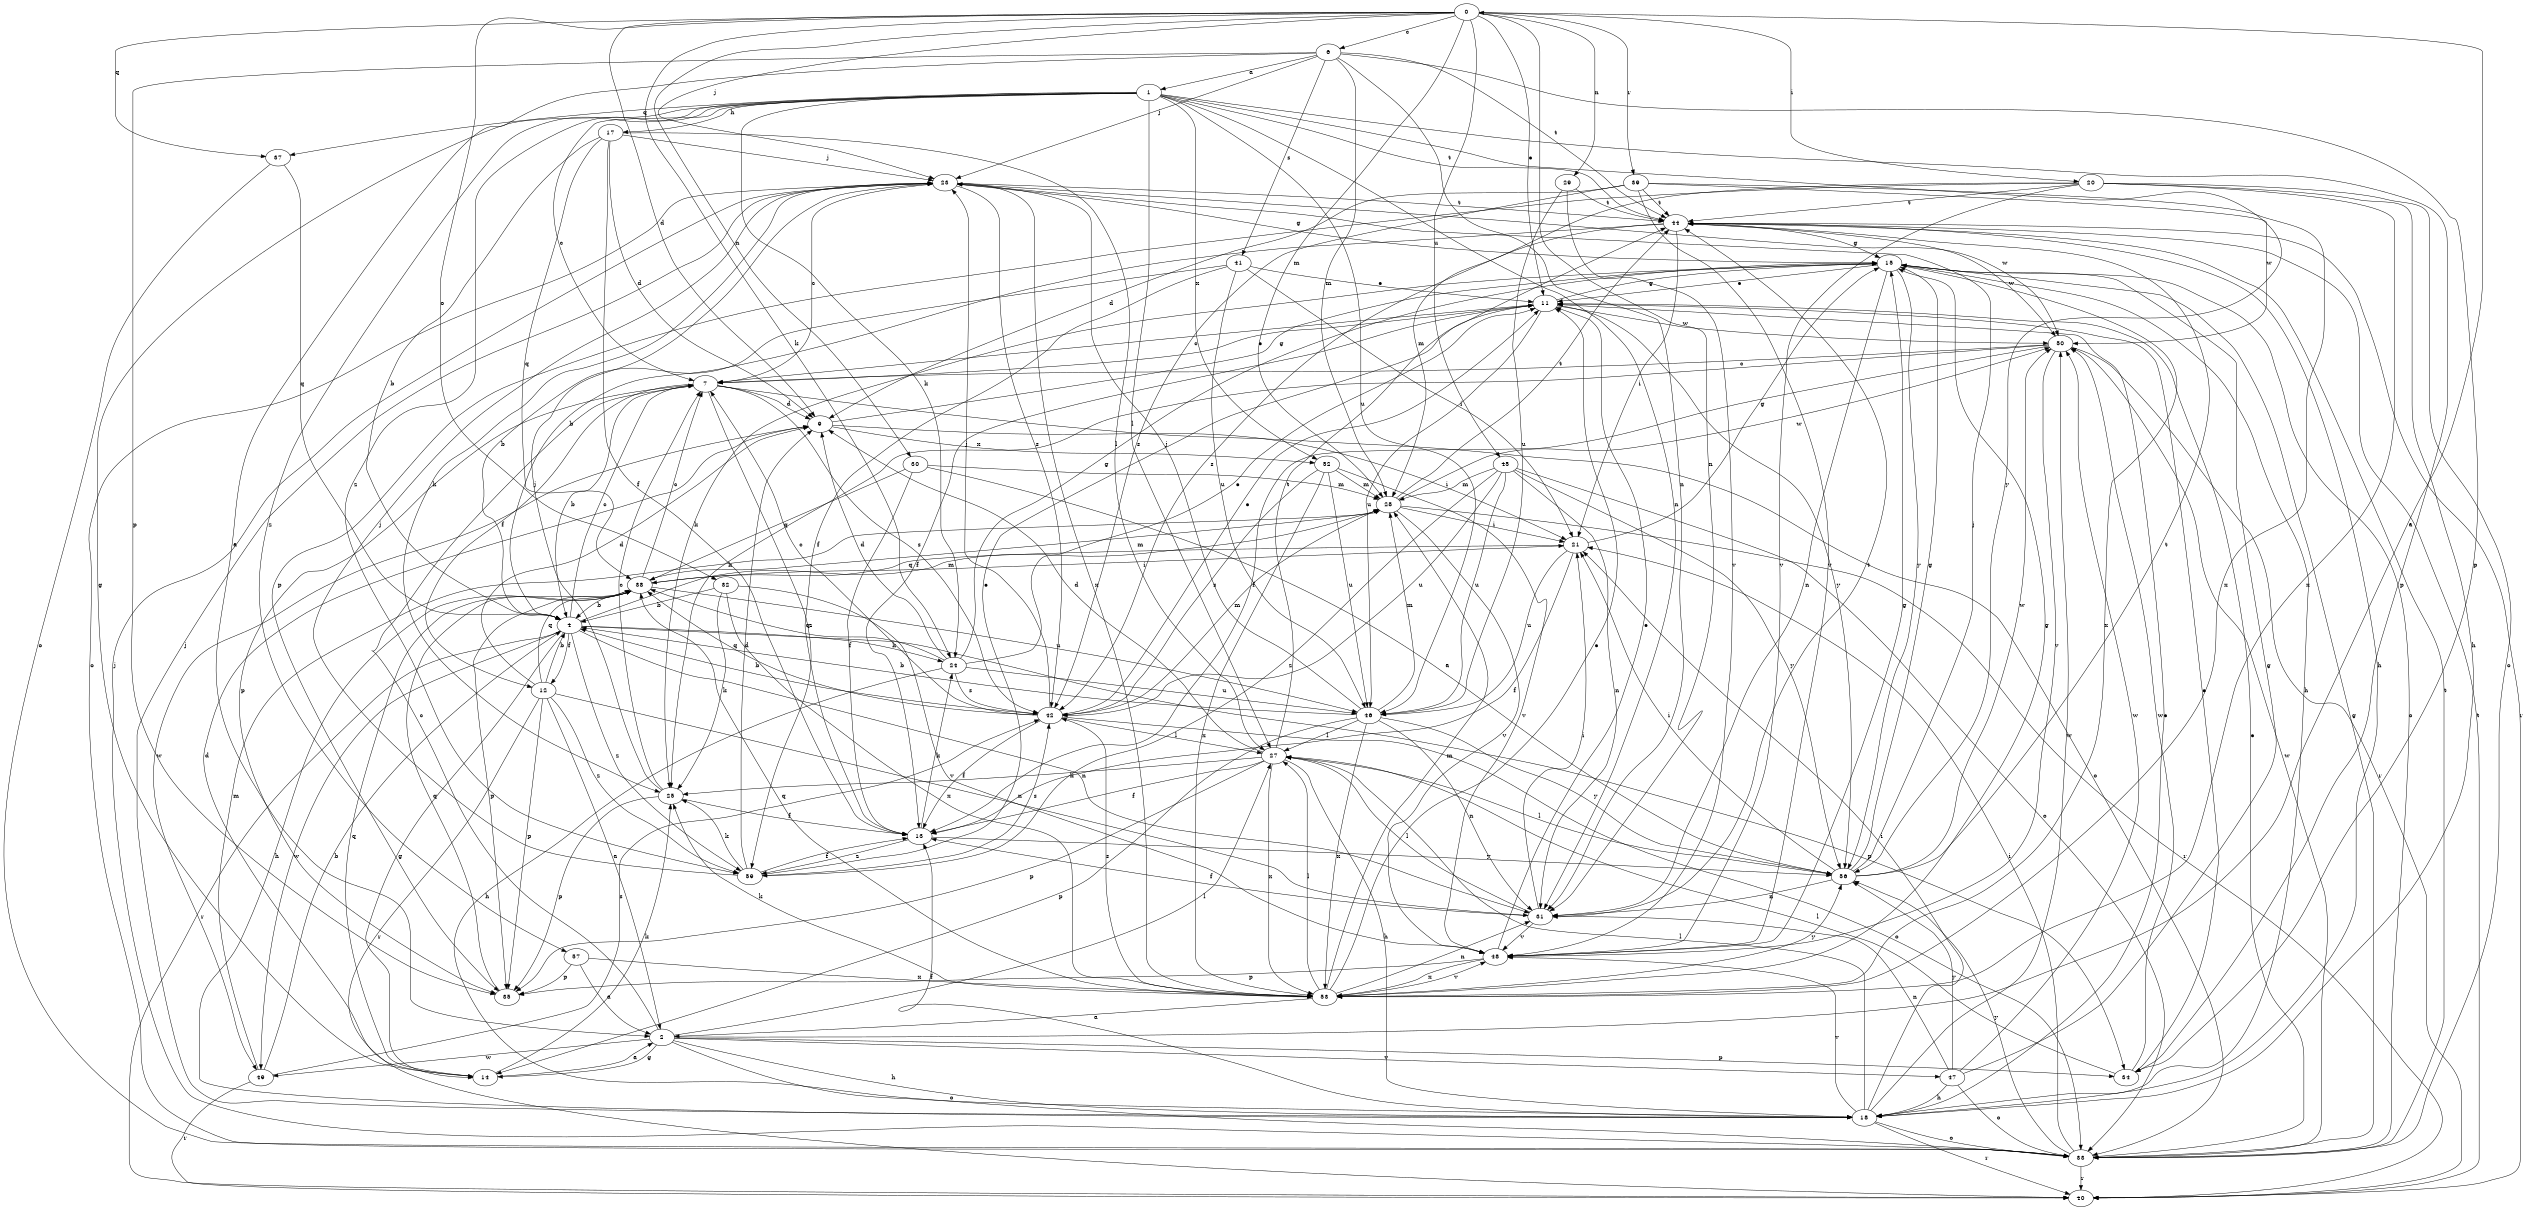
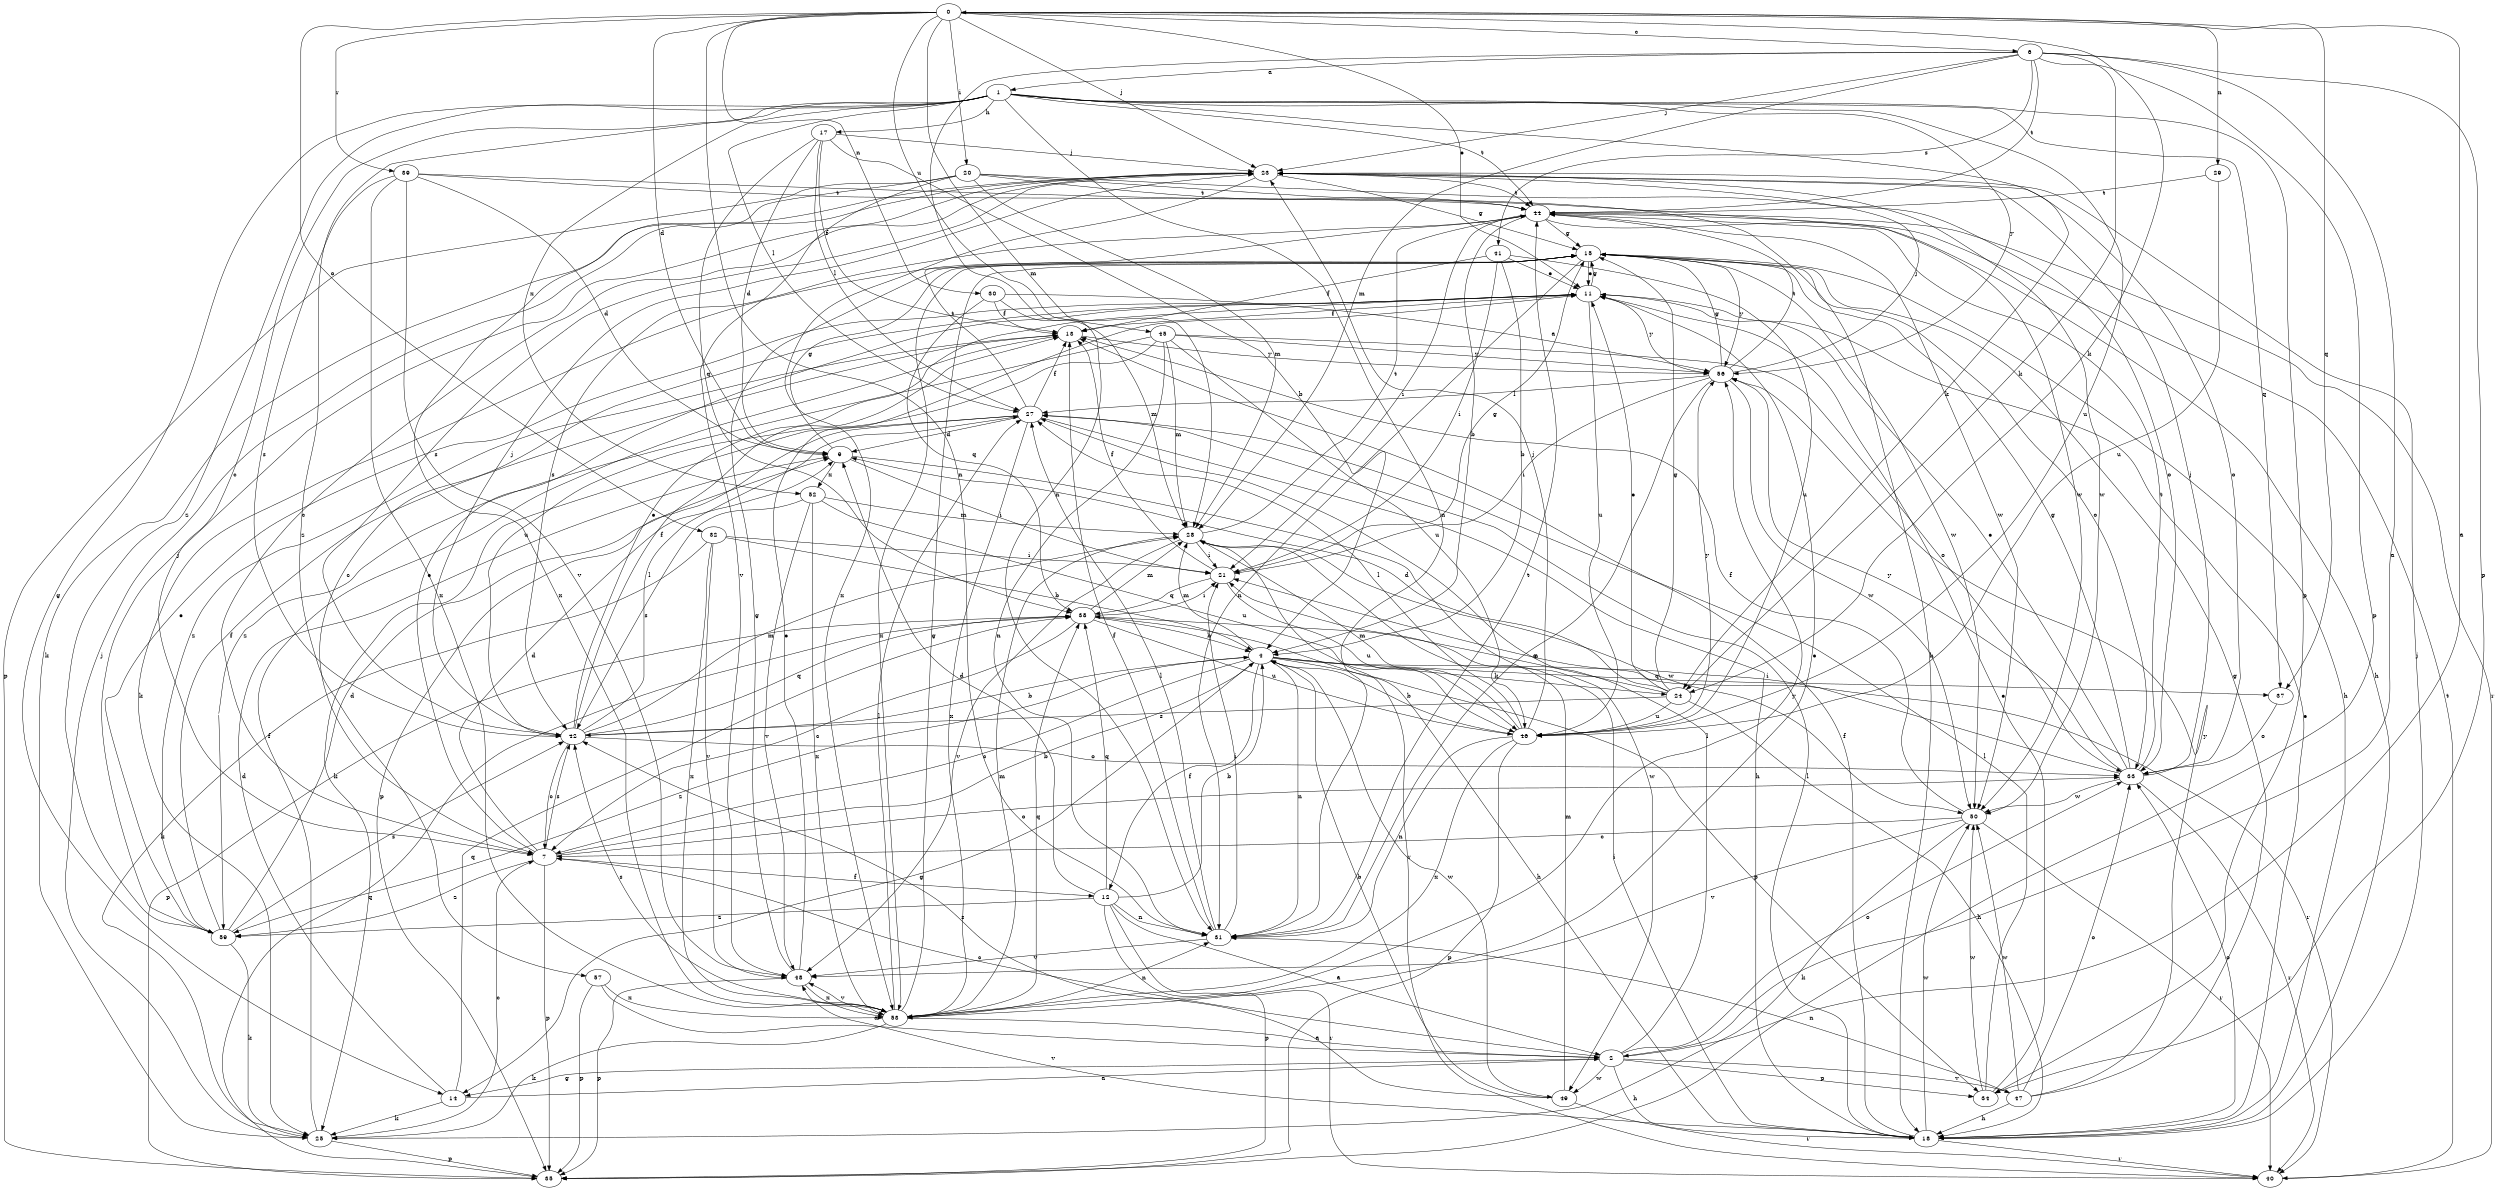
(1799, 336) -> (1891, 425)
(309, 456) -> (1743, 682)
none -> (954, 554)
(1732, 562) -> none
(934, 761) -> (1998, 389)
(971, 925) -> (1224, 1159)
